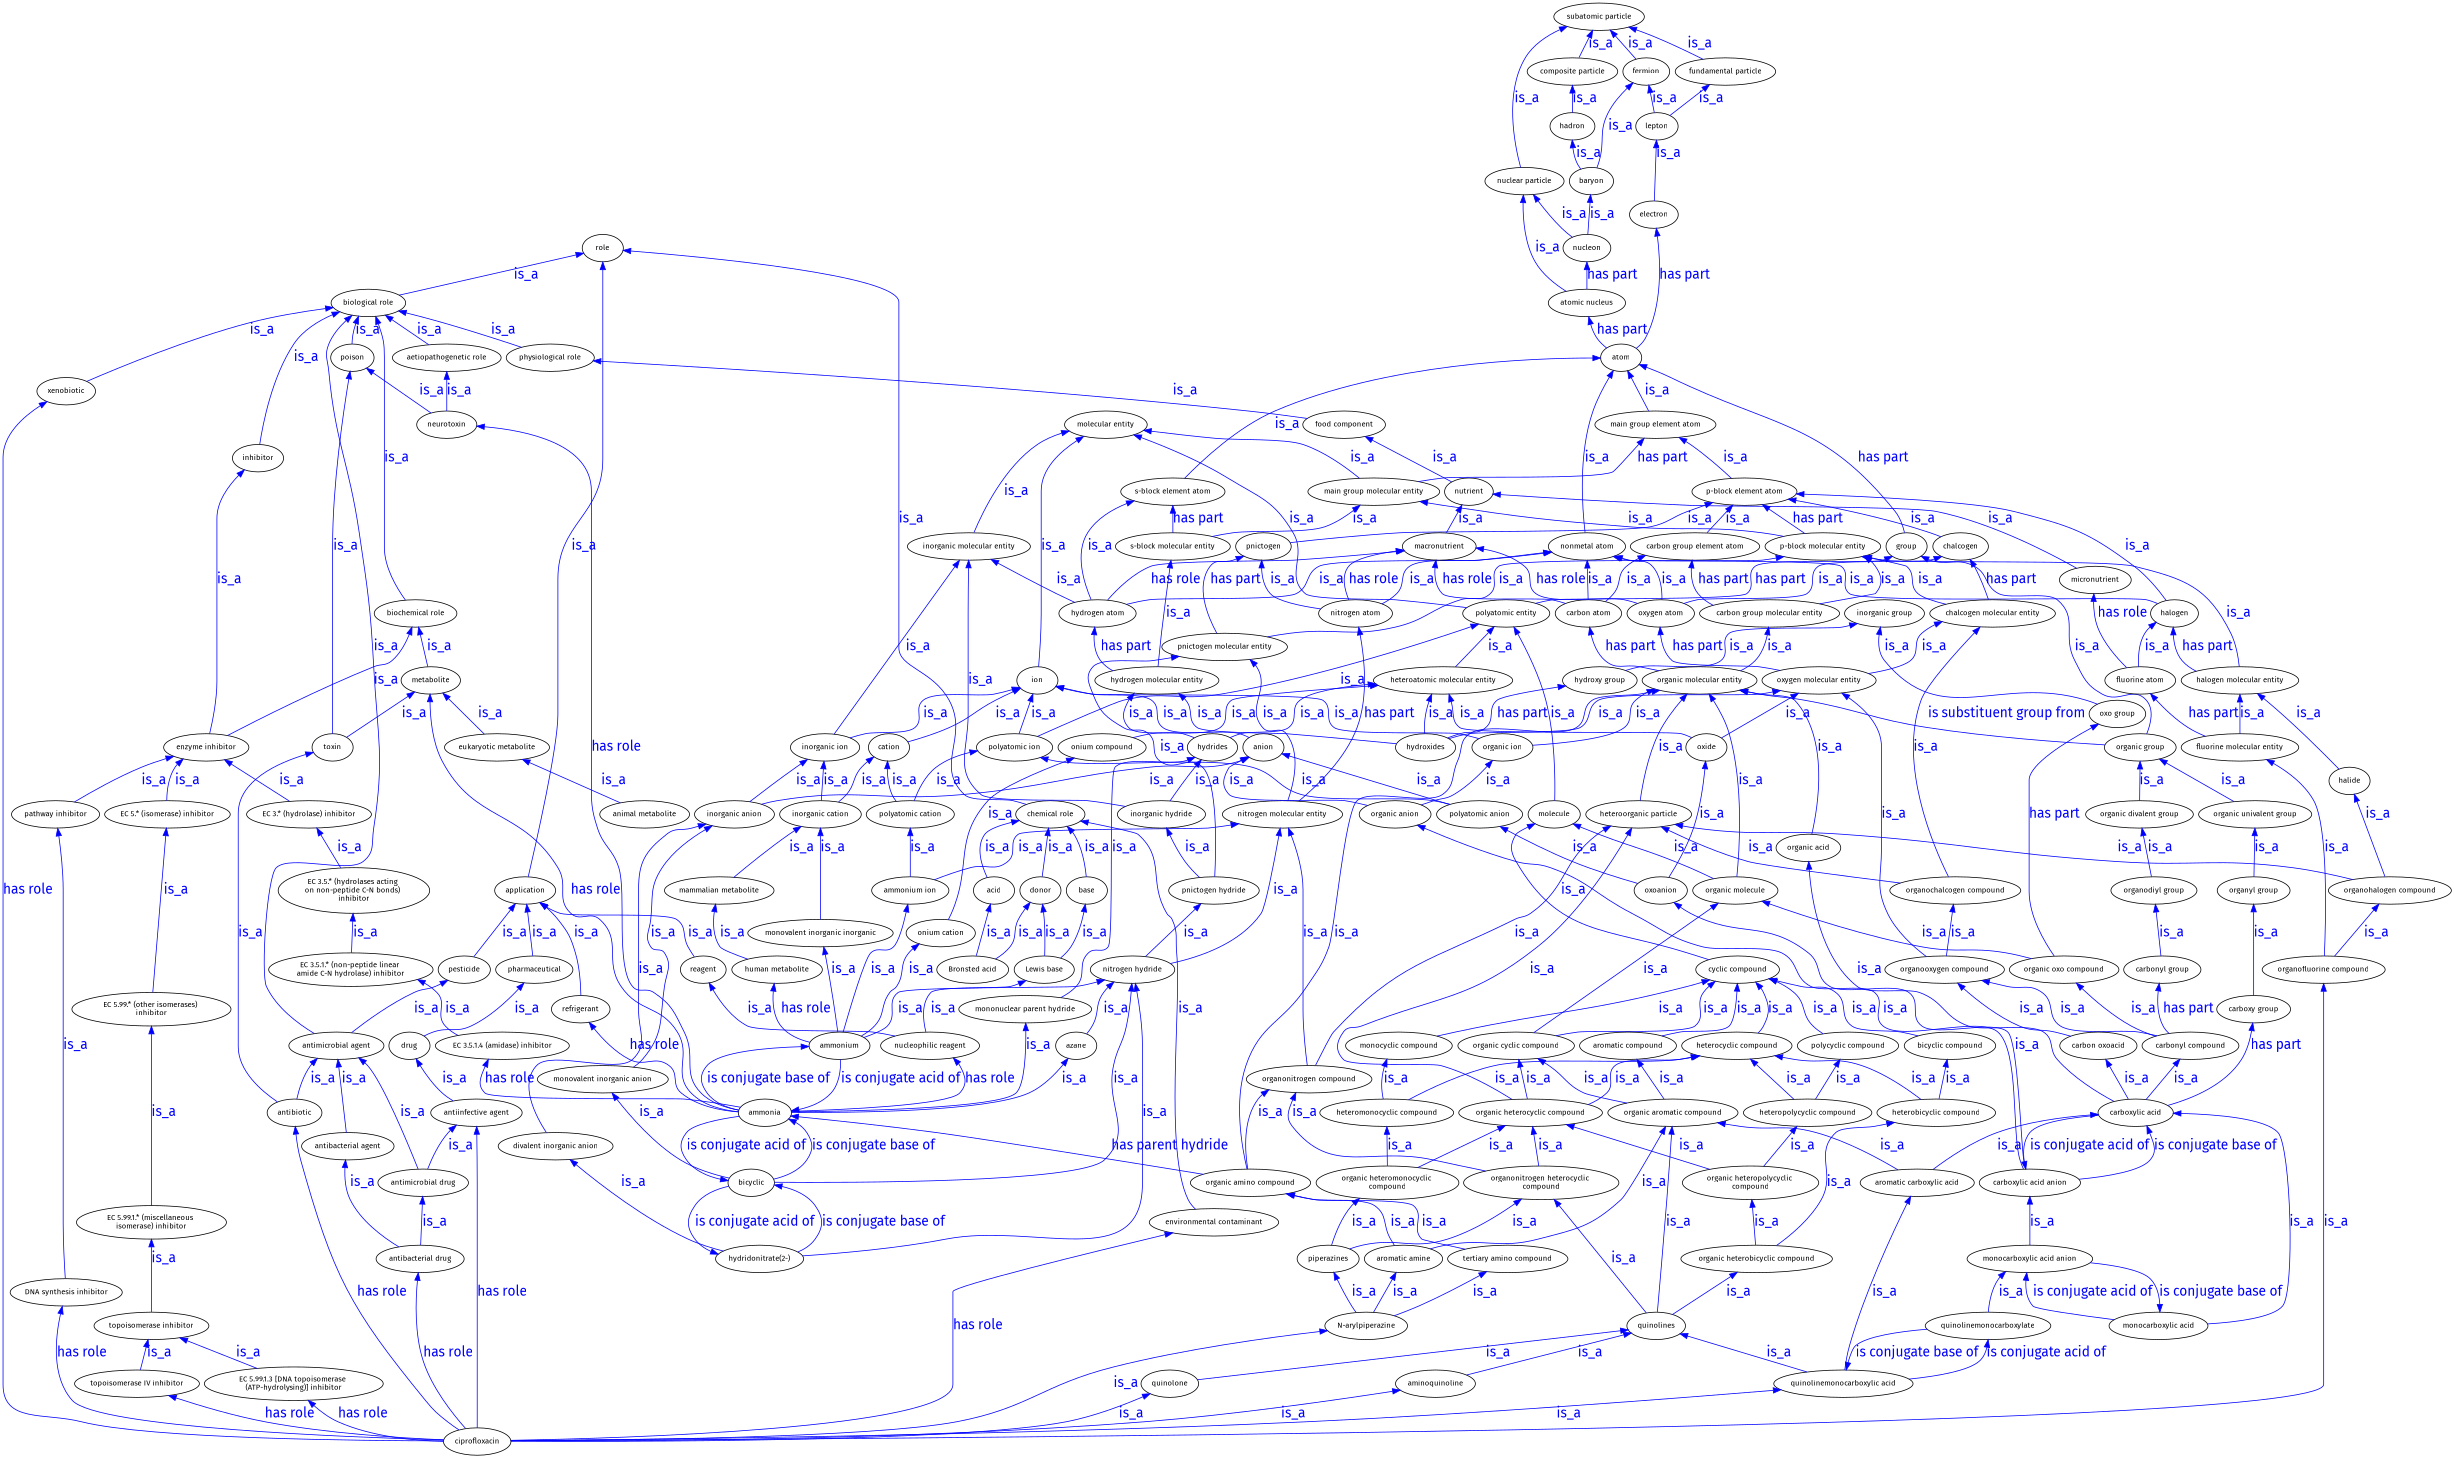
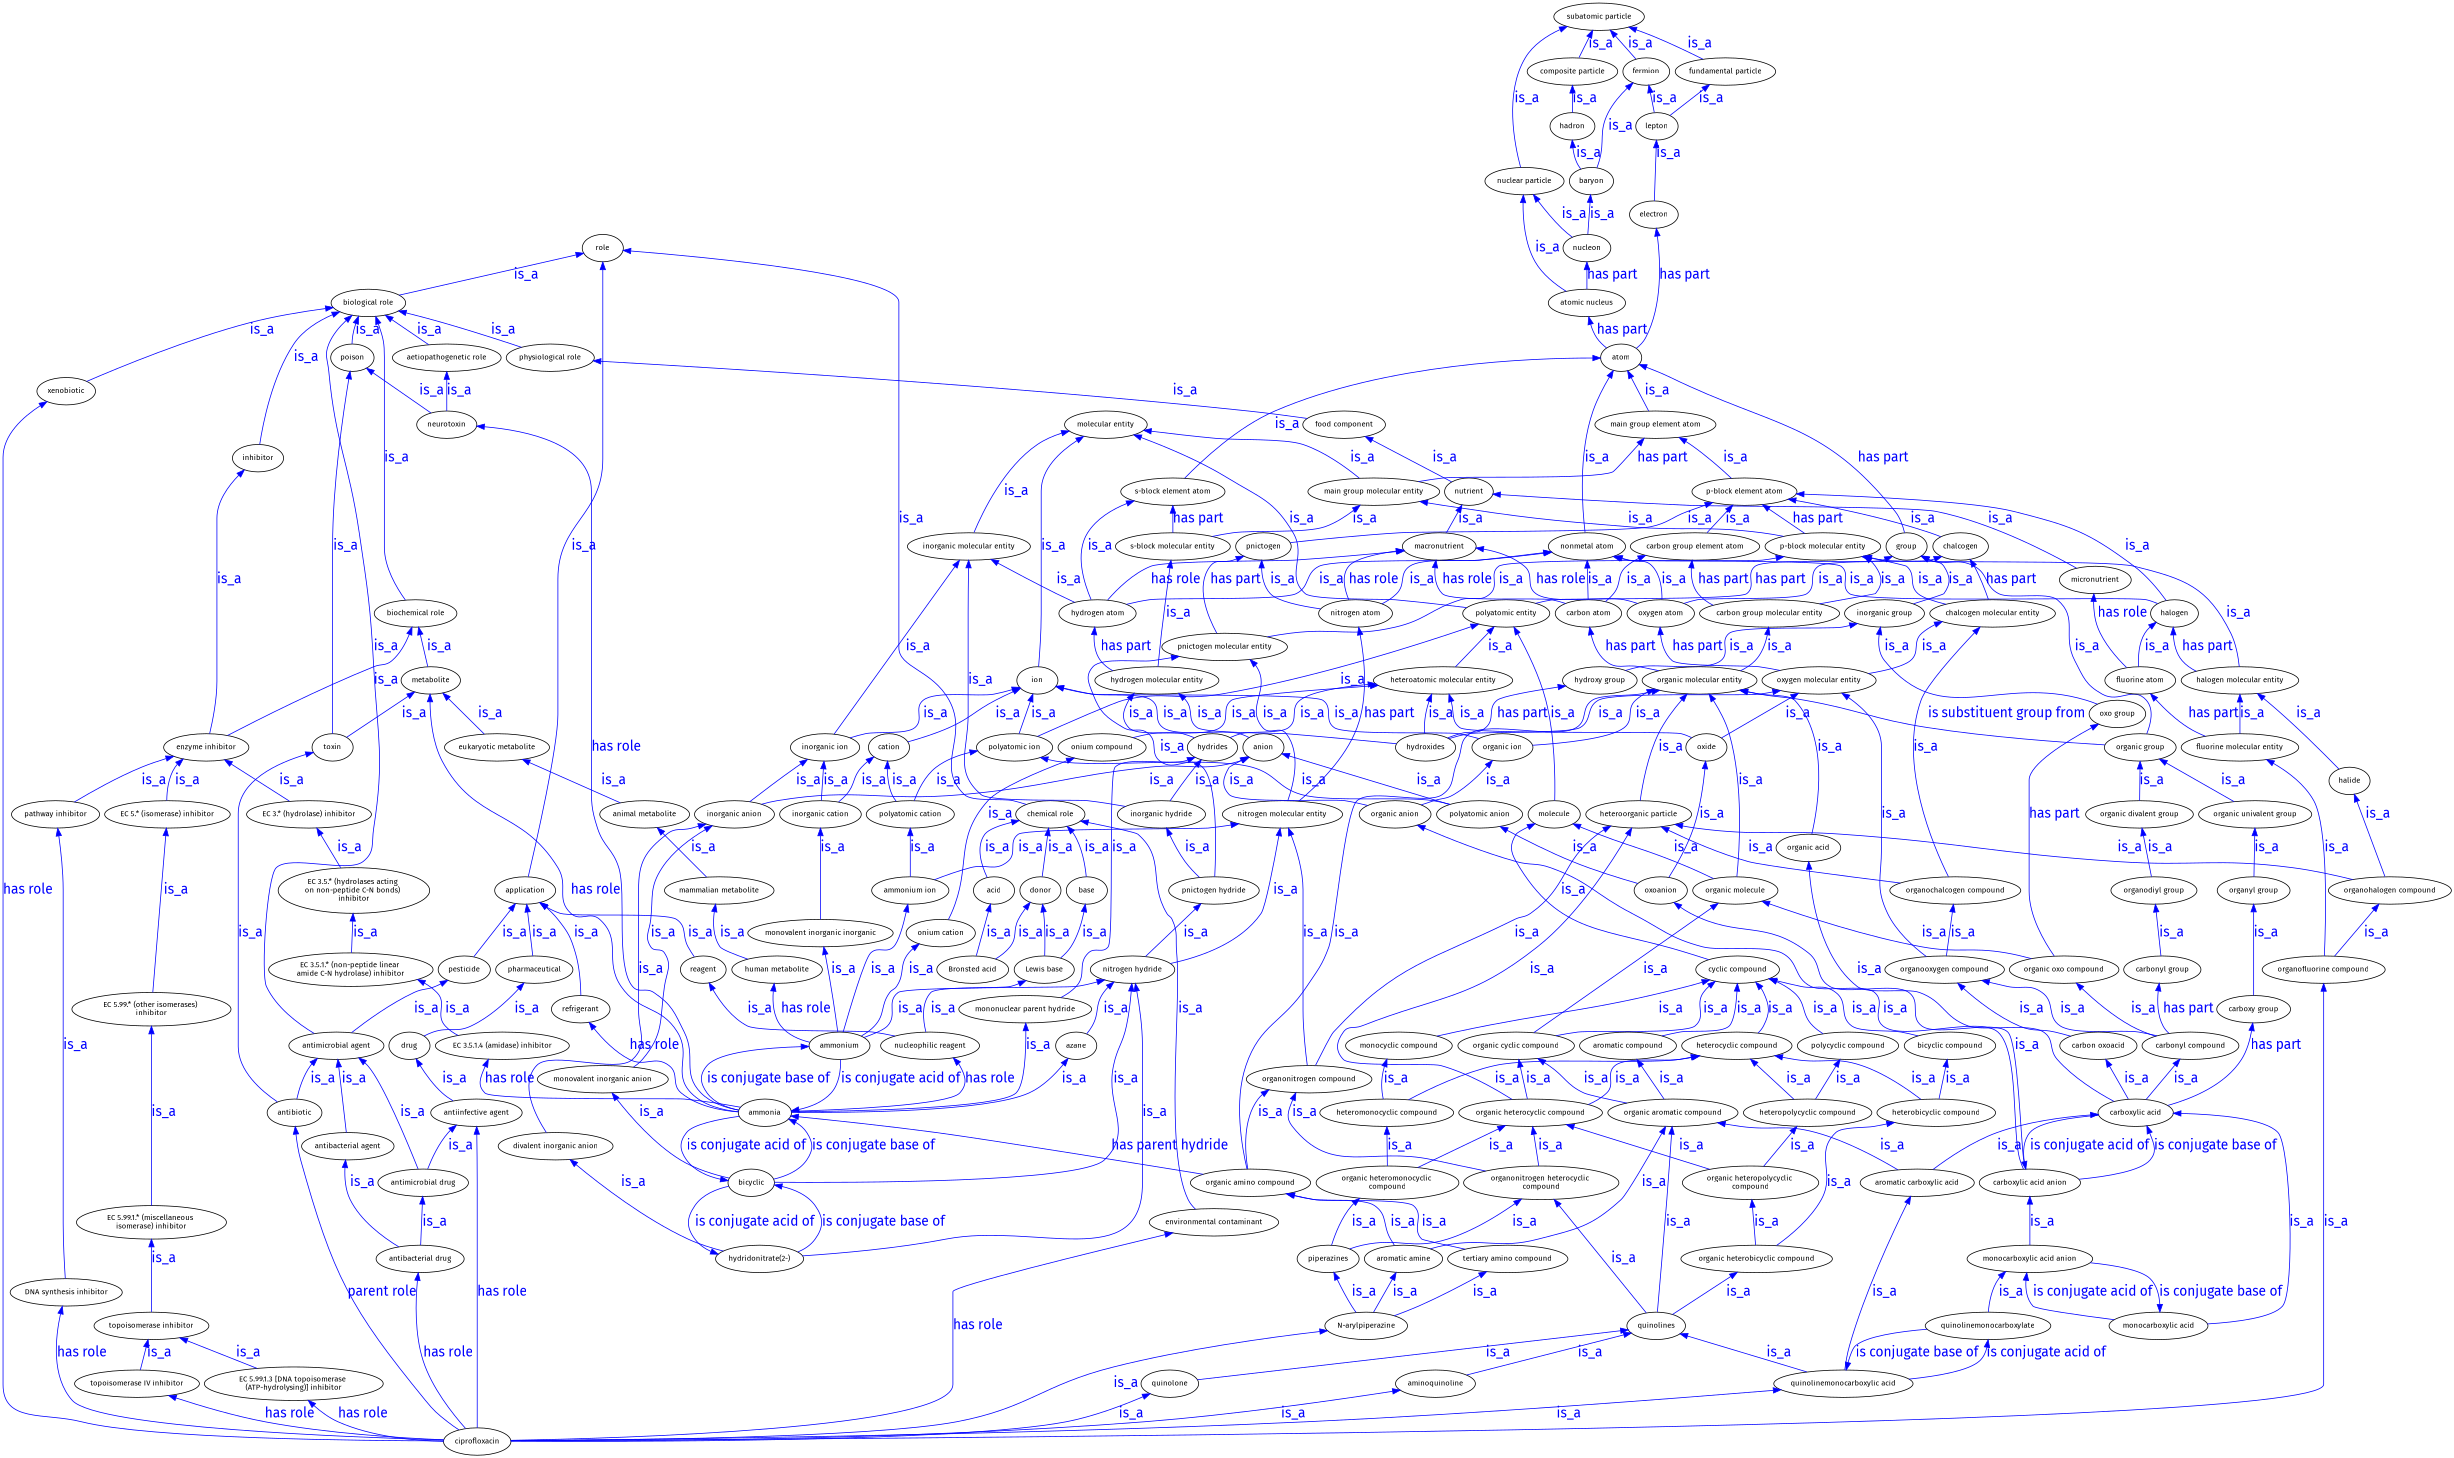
none -> (1948, 587)
(764, 853) -> (685, 855)
(382, 1292) -> (382, 1292)
